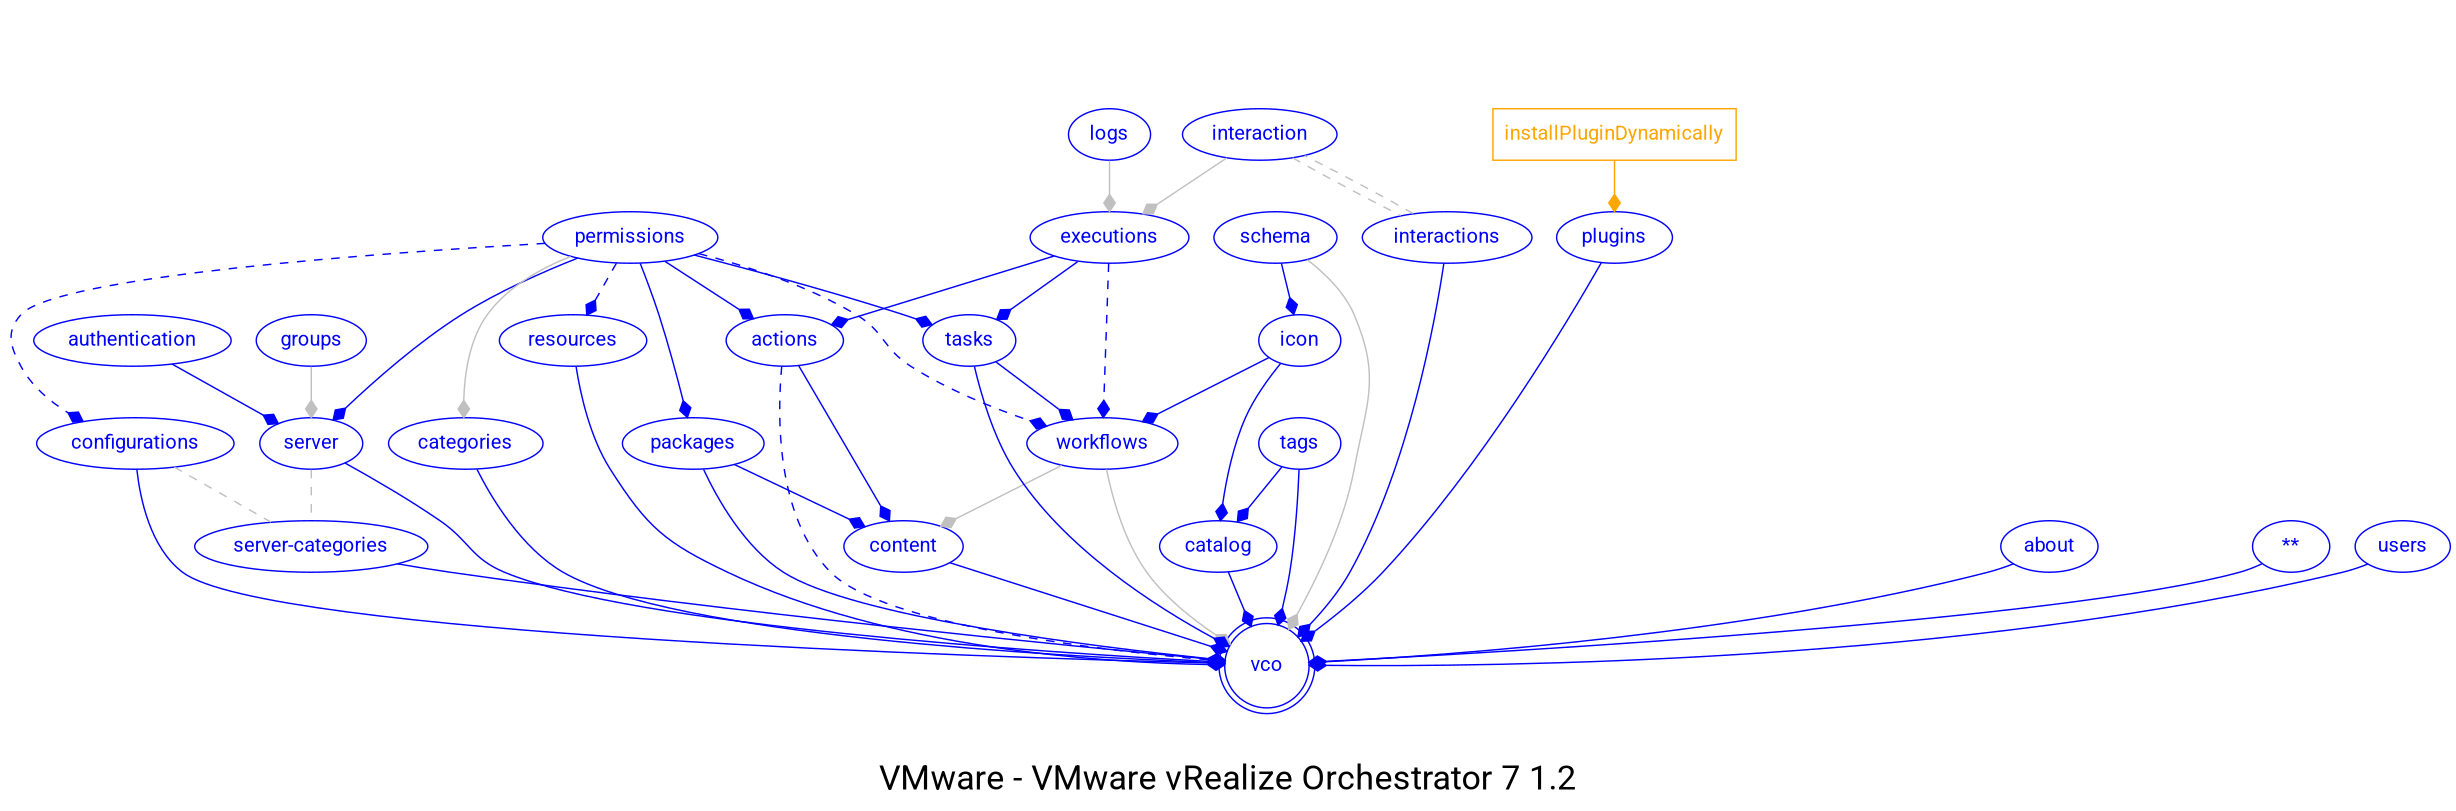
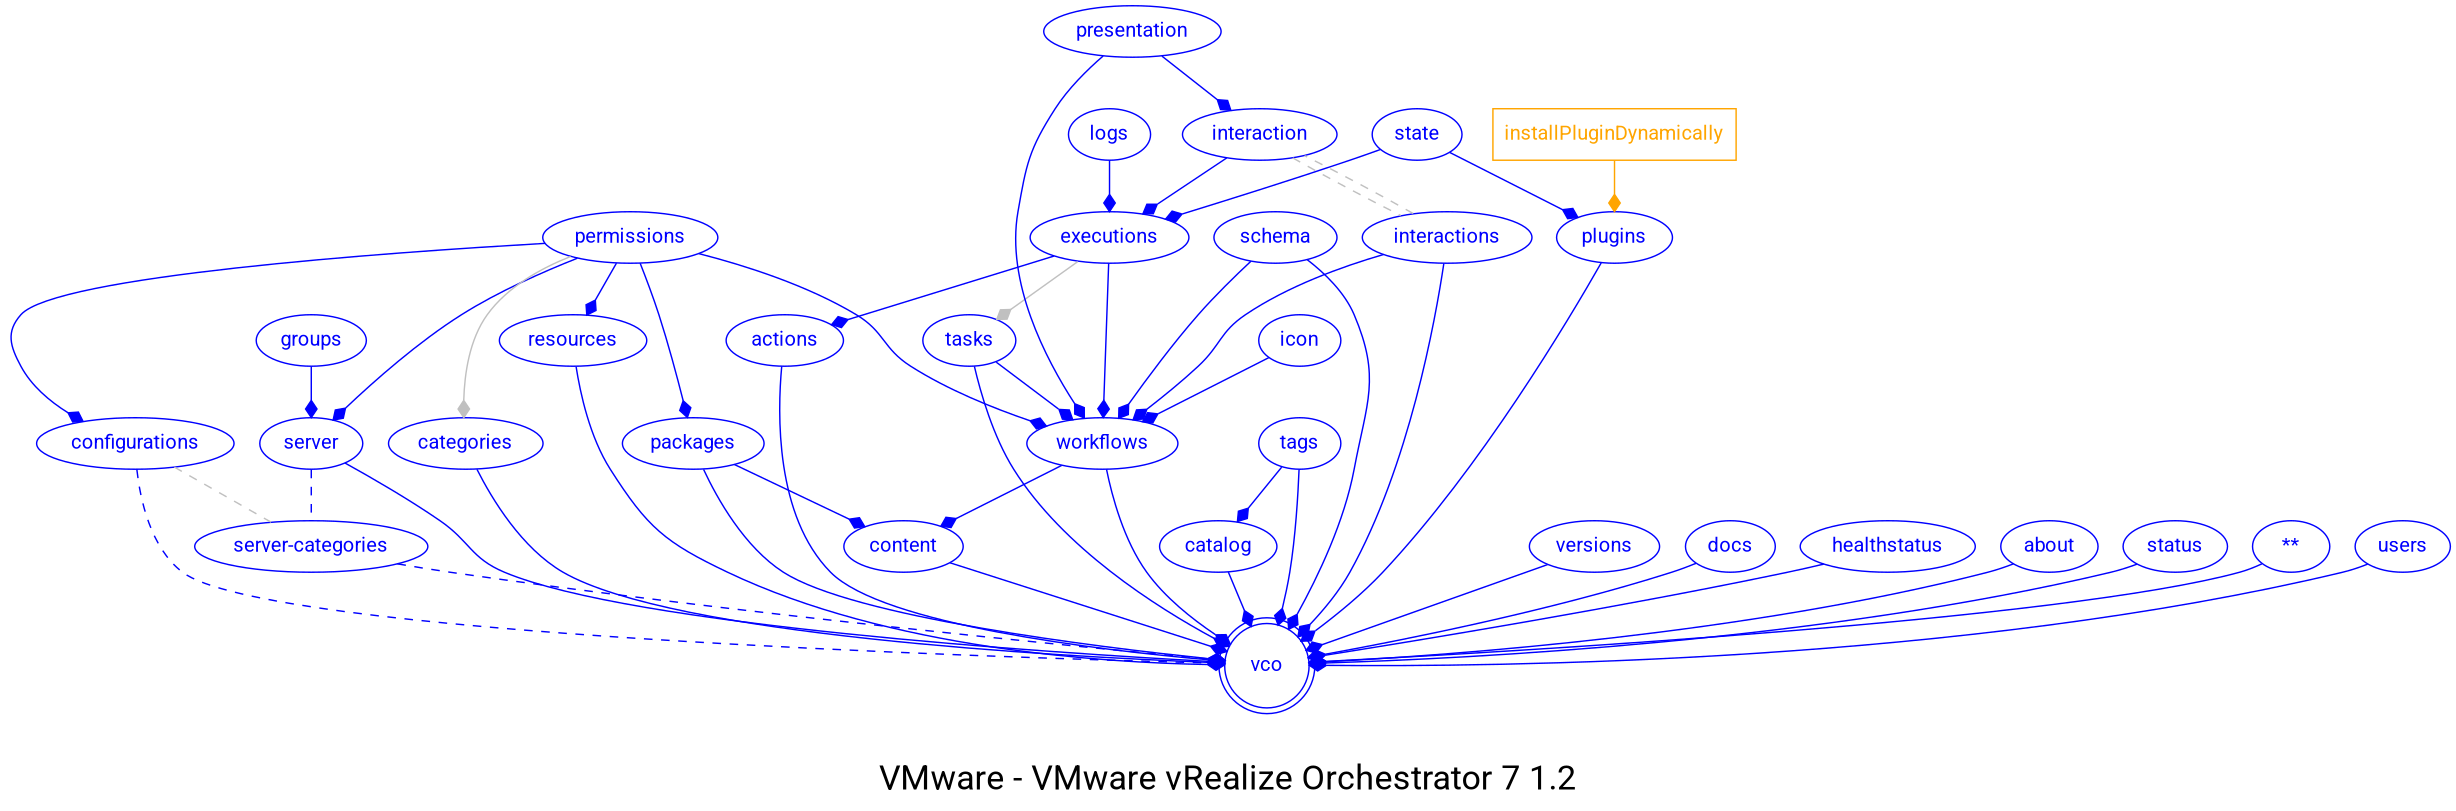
none -> (1132, 31)
none -> (1417, 134)
(1110, 178) -> (1110, 178)
(1192, 181) -> (1192, 181)
(219, 270) -> (219, 270)
(1286, 280) -> (1186, 329)
(606, 282) -> (606, 282)
(702, 285) -> none
(1044, 286) -> (1044, 286)
(839, 295) -> none
none -> (1251, 311)
(871, 326) -> (871, 326)
(1106, 332) -> (1106, 332)
(132, 340) -> none
(311, 384) -> (311, 384)
(1241, 429) -> none
(1362, 433) -> (1362, 433)
(840, 436) -> none
(1009, 492) -> (1009, 492)
(311, 495) -> (311, 495)
none -> (1594, 546)
none -> (1730, 546)
none -> (1888, 546)
none -> (2175, 546)
(1142, 565) -> (1142, 565)
(865, 594) -> (865, 594)
(802, 617) -> (802, 617)
(634, 638) -> (634, 638)
